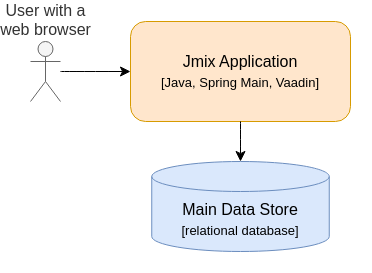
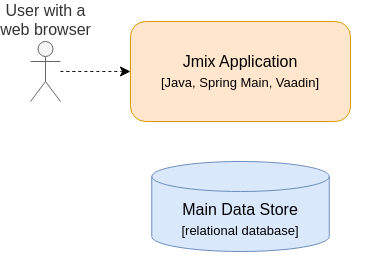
(91, 72) -> (91, 72)
(241, 137) -> none
